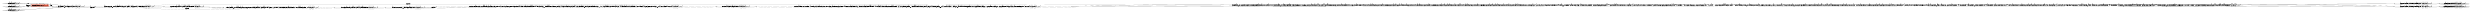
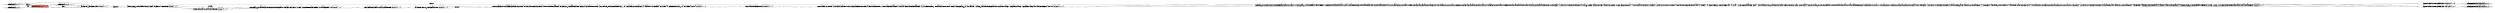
(25, 4) -> (53, 5)
